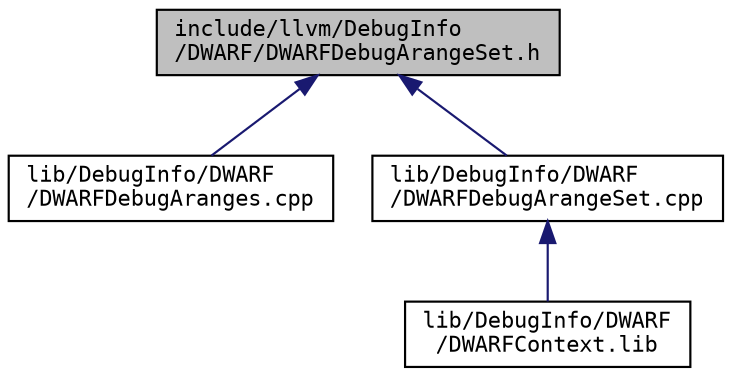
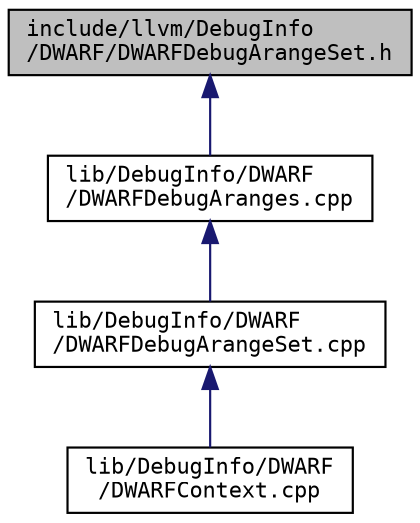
(462, 122) -> (210, 273)
(548, 334) -> (210, 480)
